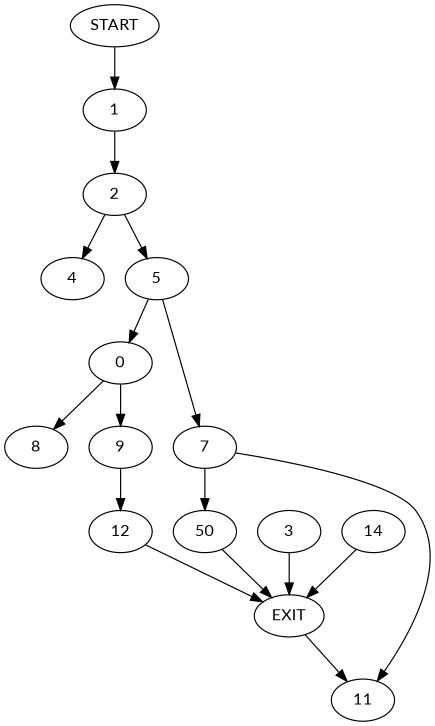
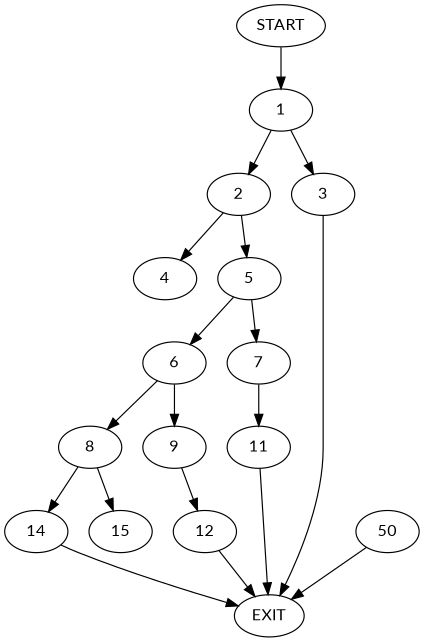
none -> (299, 147)
(121, 363) -> (174, 363)
none -> (67, 484)
(205, 484) -> none
none -> (121, 532)
(322, 654) -> (264, 526)
